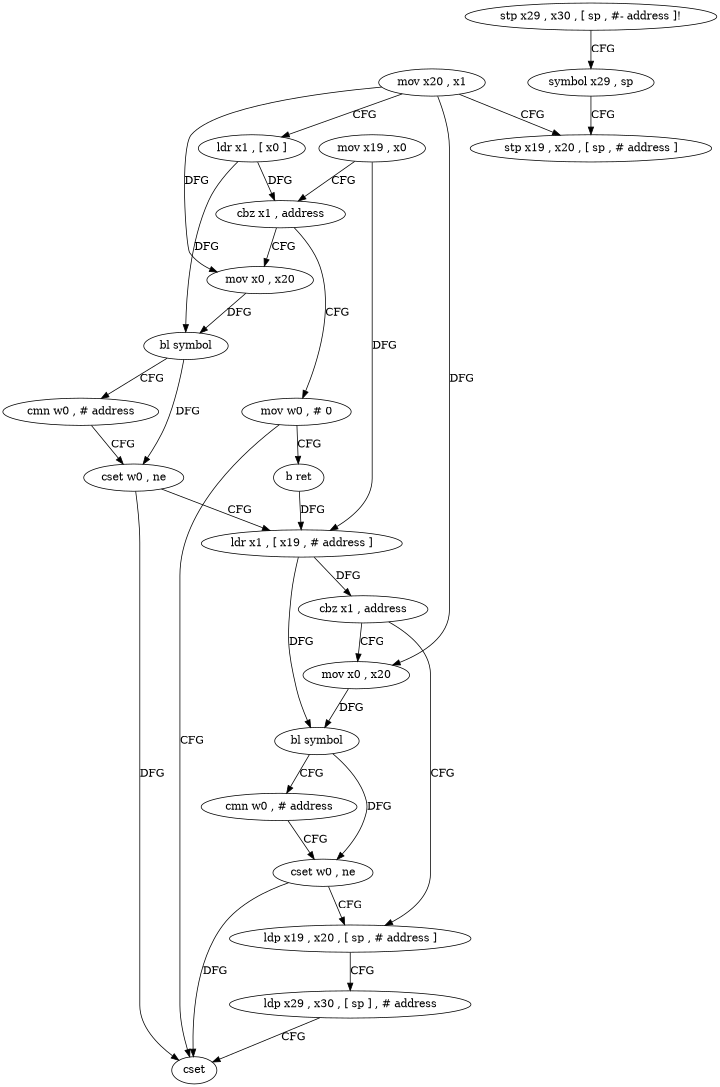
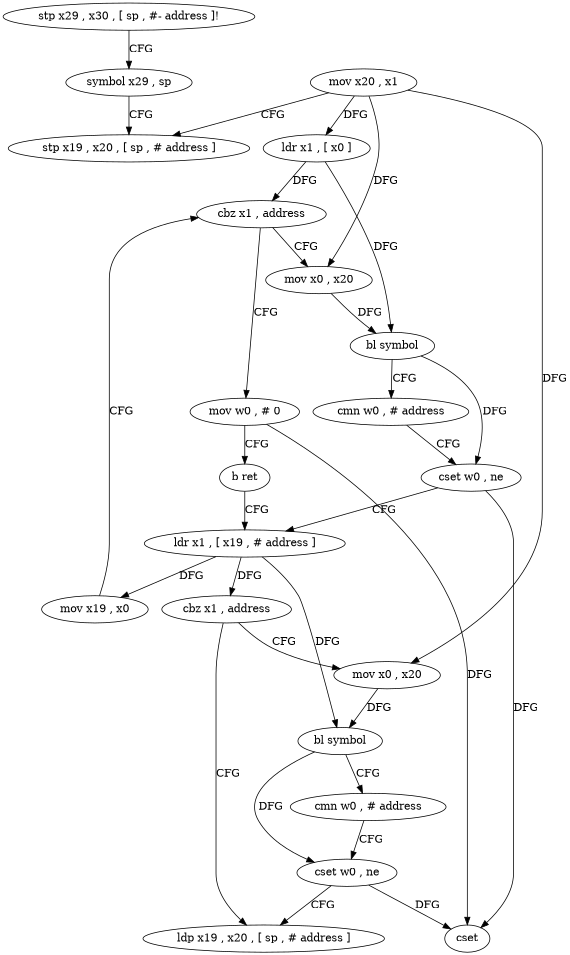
(365, 115) -> (356, 115)
(372, 351) -> (172, 575)
(313, 511) -> (257, 511)
(192, 741) -> (480, 675)
(350, 1004) -> none
